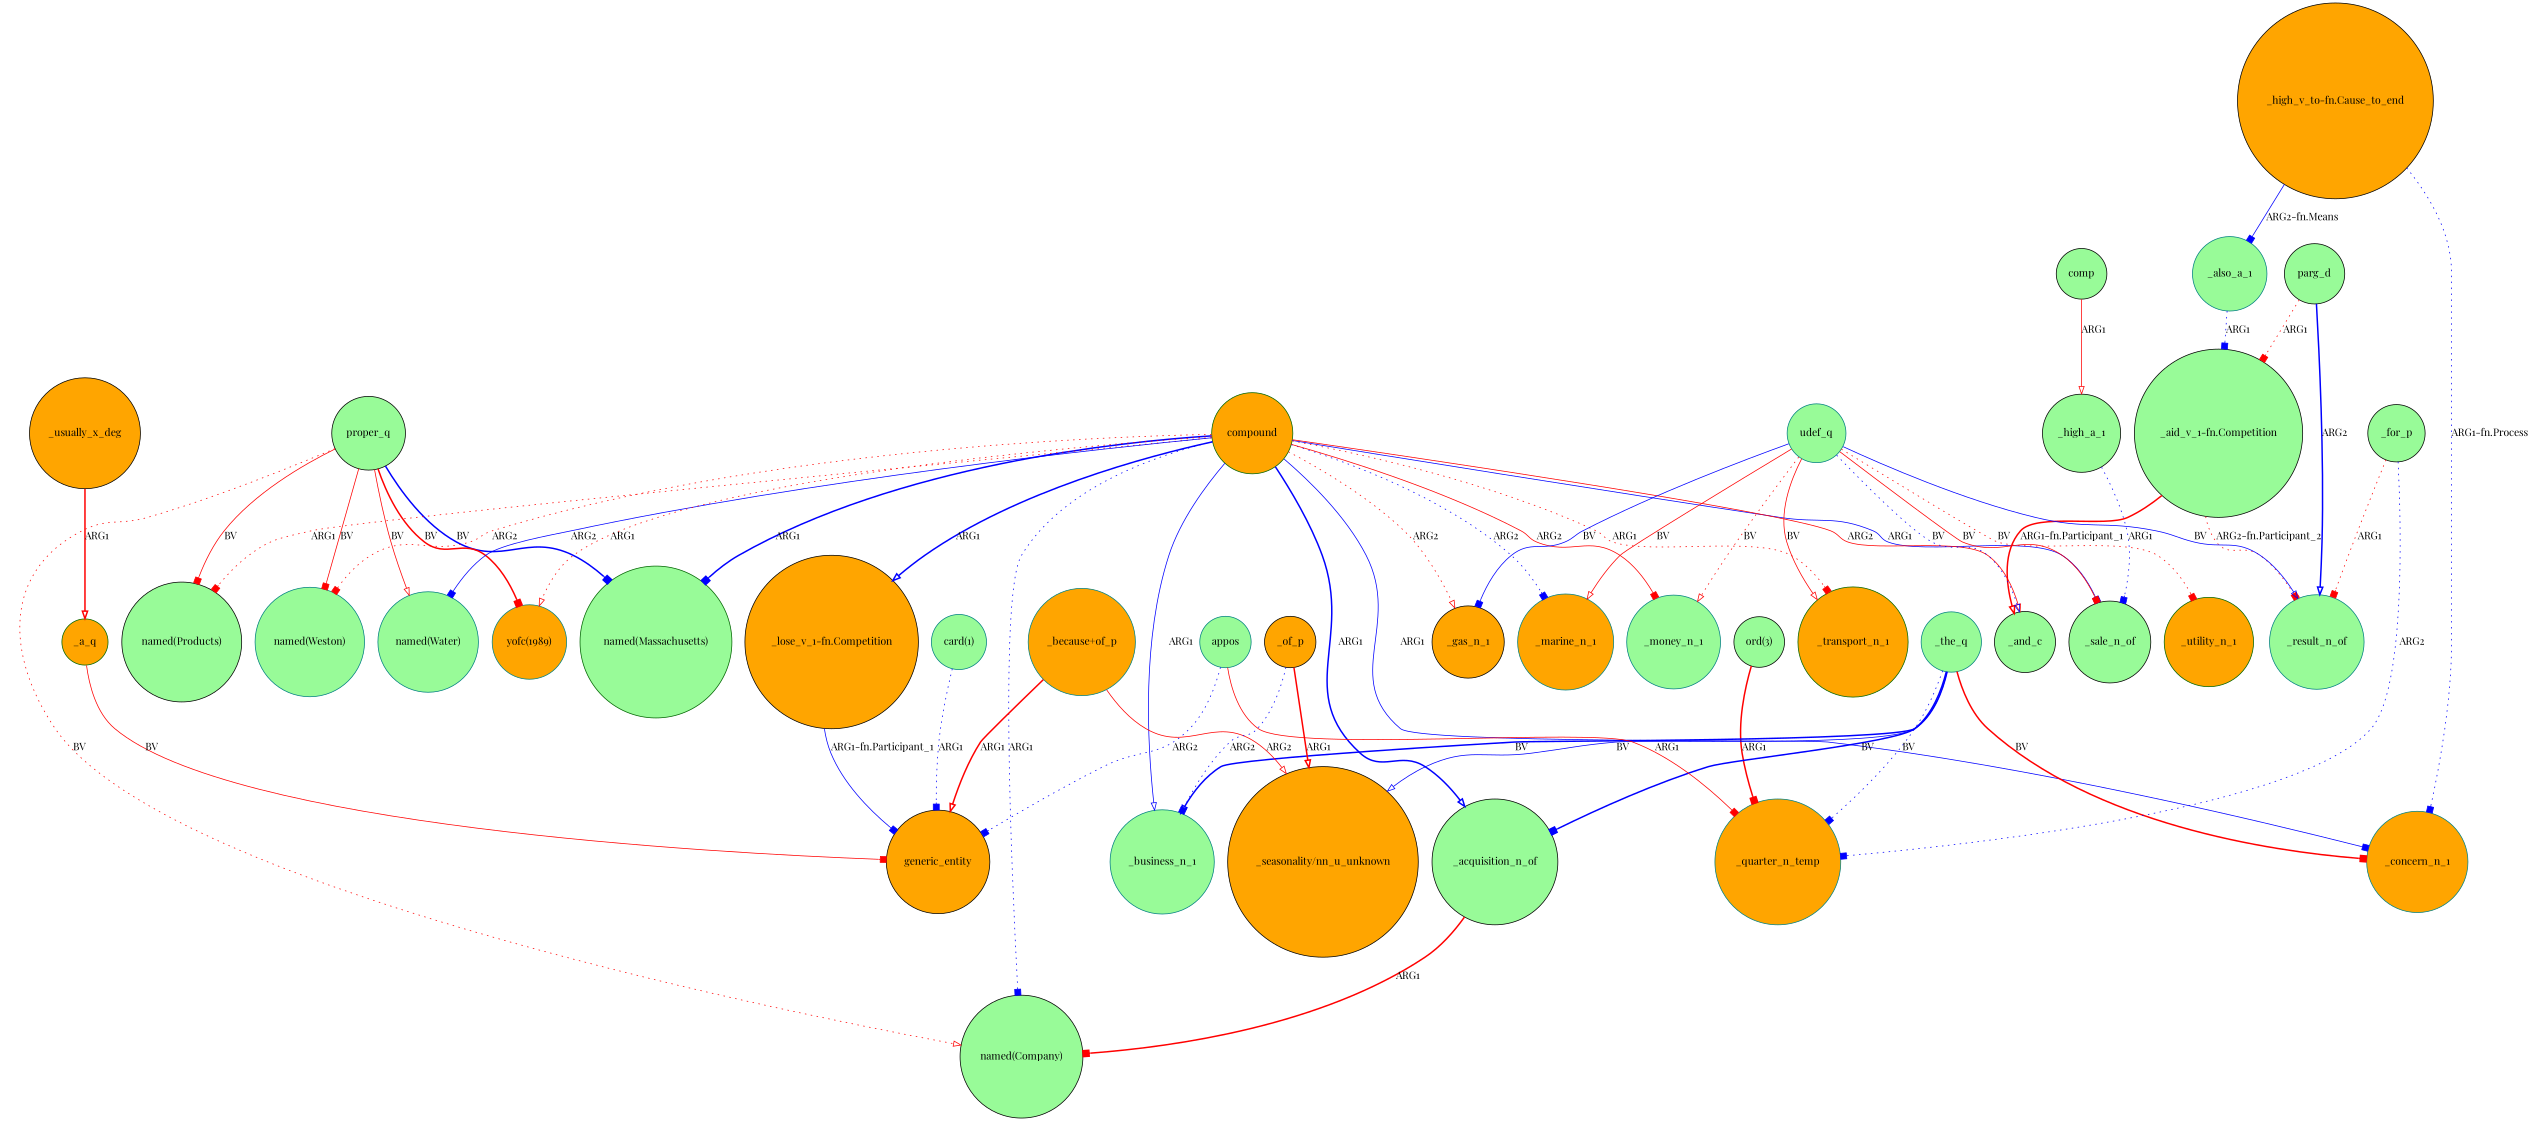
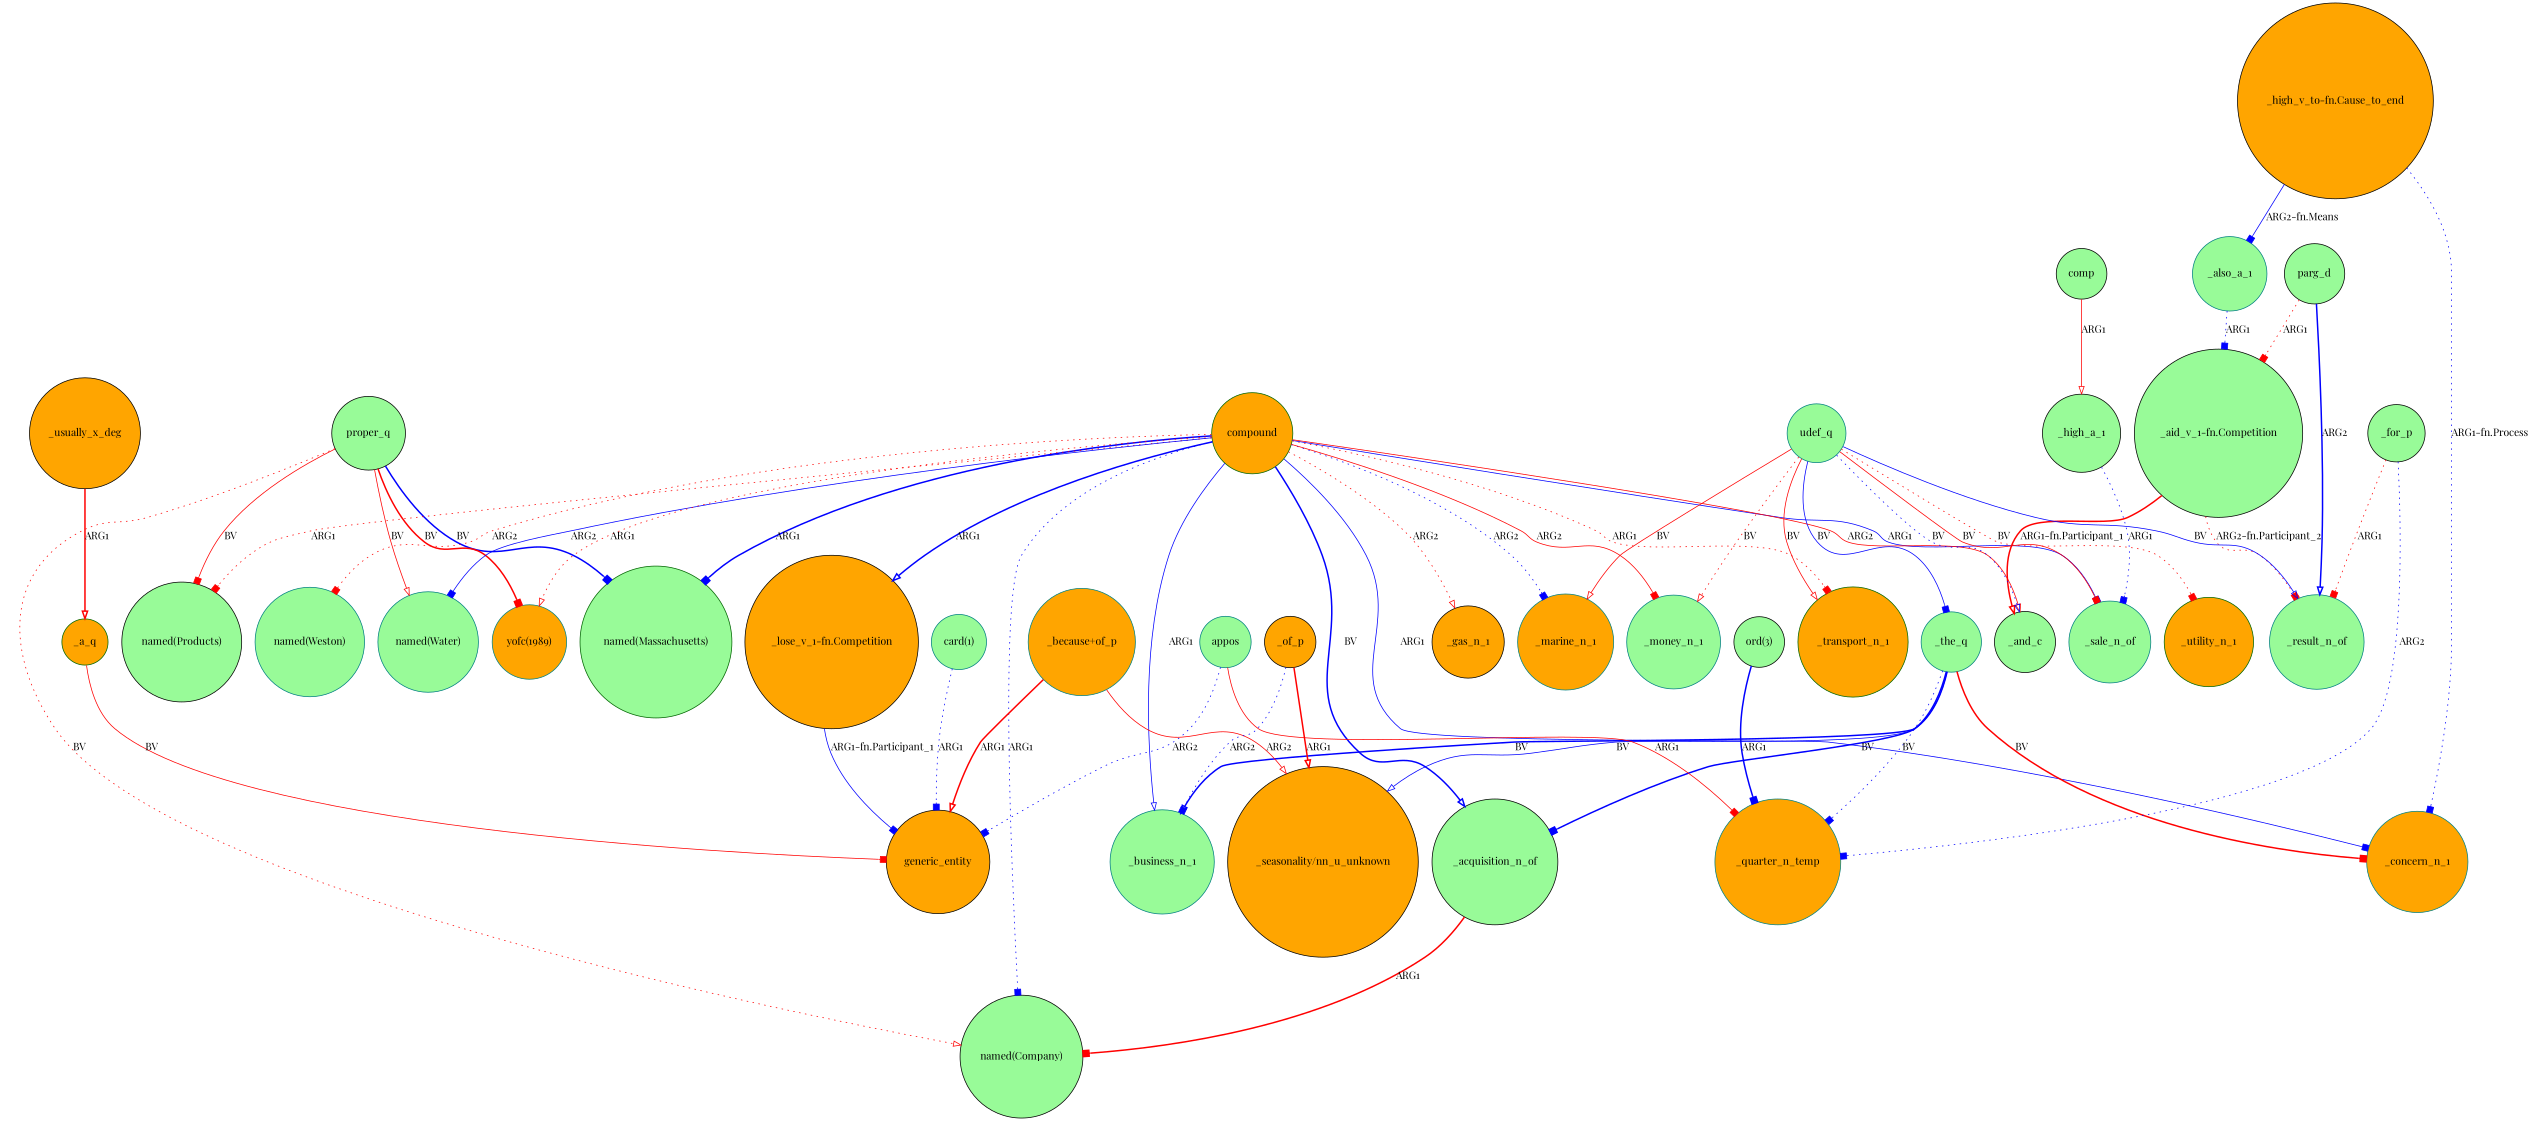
(1624, 511) -> (1853, 553)
(344, 520) -> none
(1351, 642) -> (1351, 642)
(2110, 642) -> (2110, 642)
(1741, 731) -> (1741, 731)
